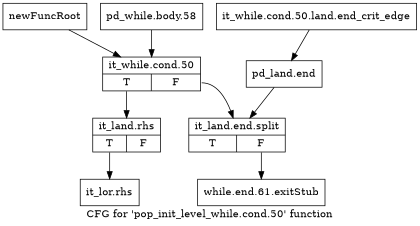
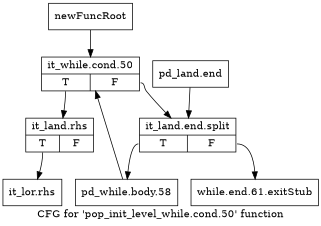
(317, 17) -> none
none -> (130, 156)
